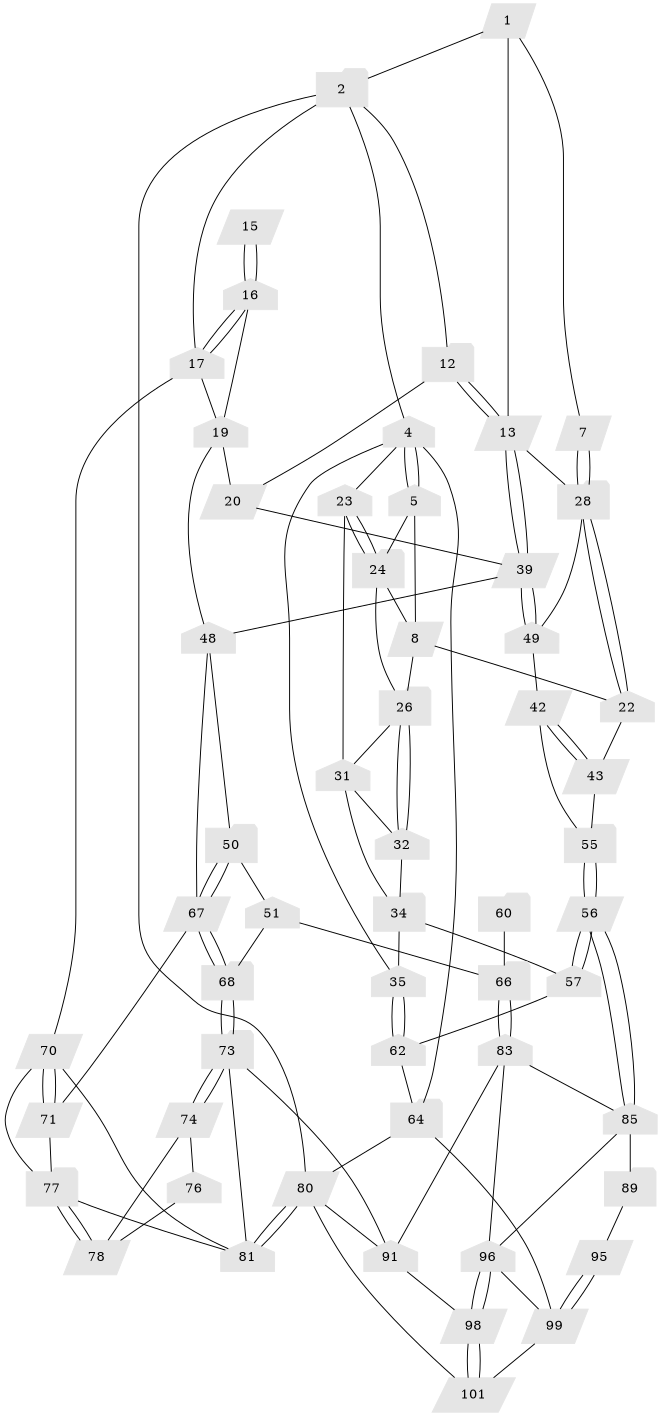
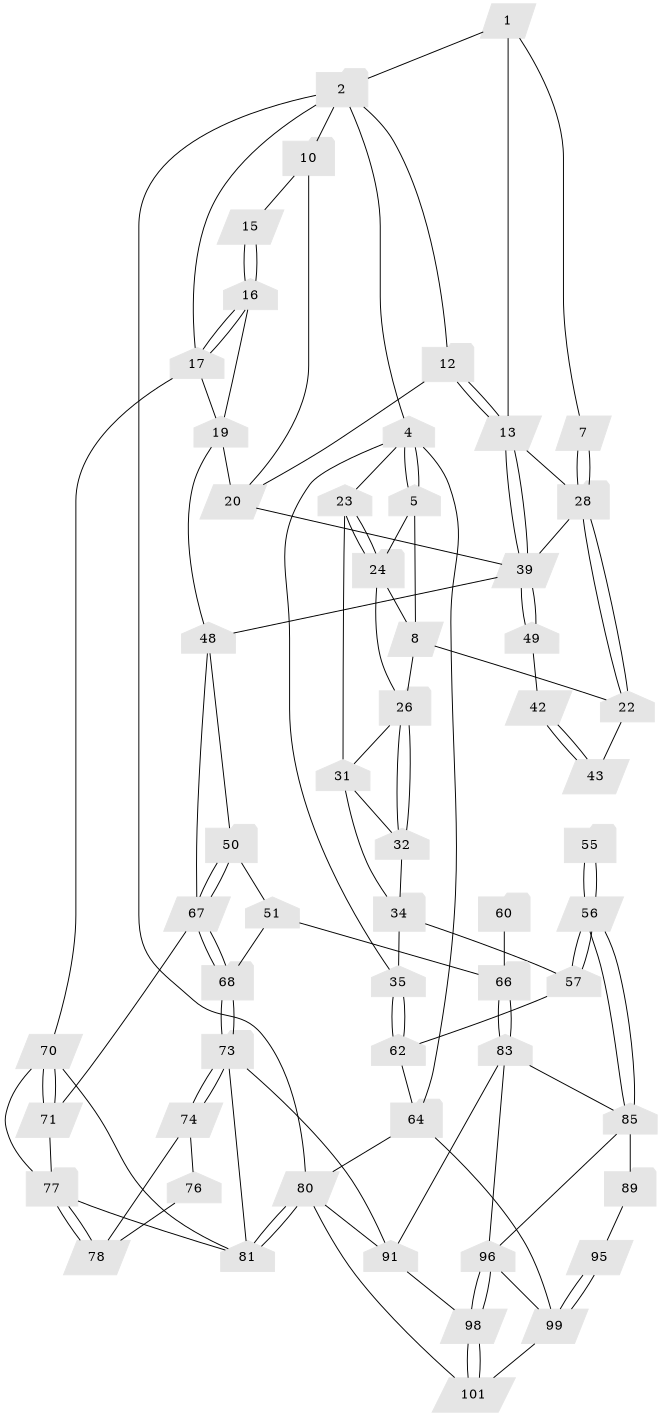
none -> (309, 158)
(570, 576) -> (554, 536)
(551, 780) -> none
(593, 811) -> none
